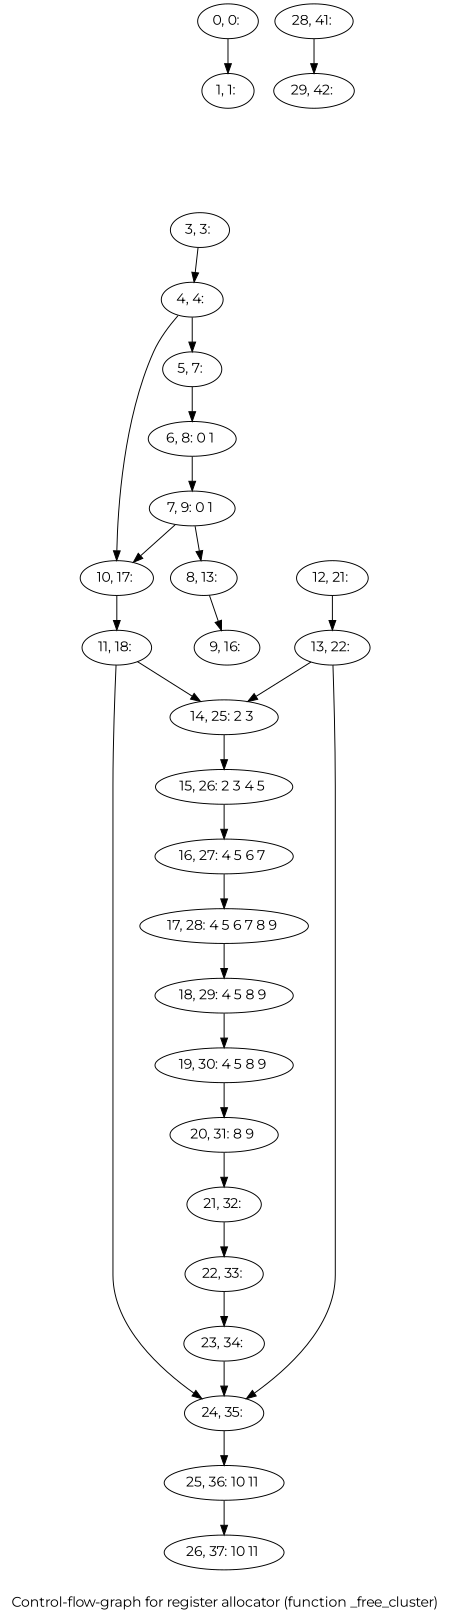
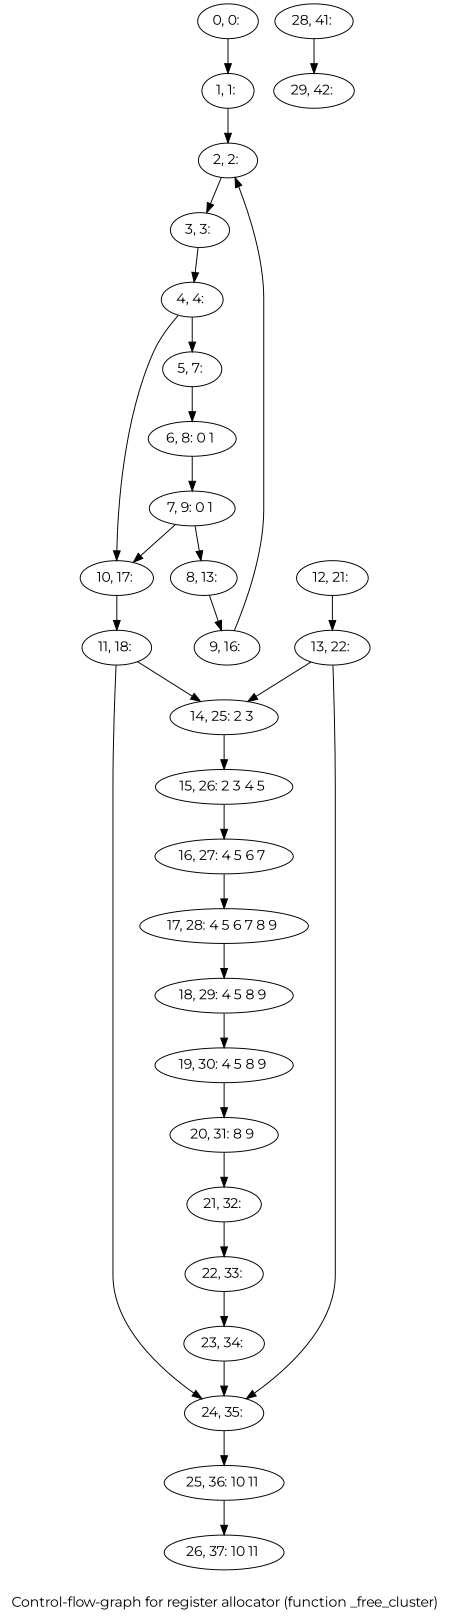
none -> (228, 160)
